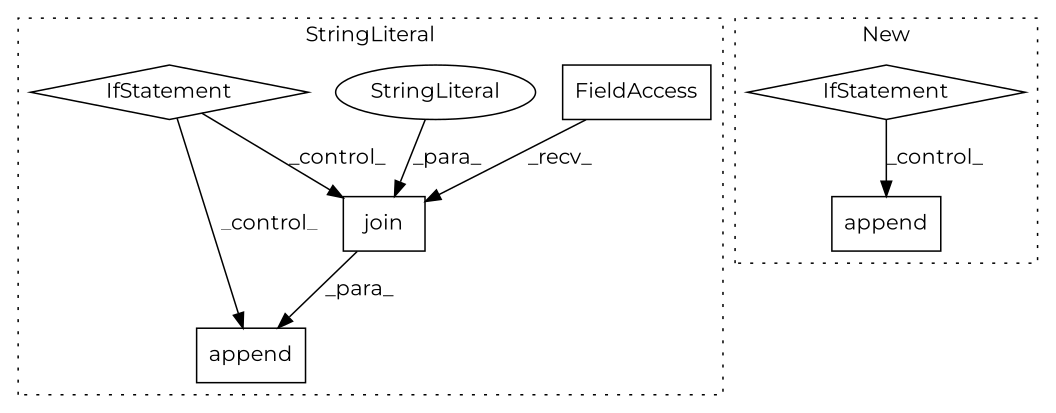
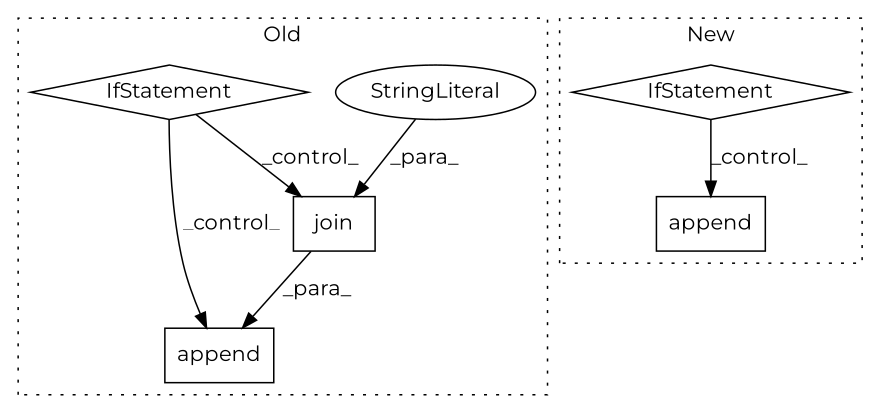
(371, 36) -> (283, 36)
(637, 92) -> none
